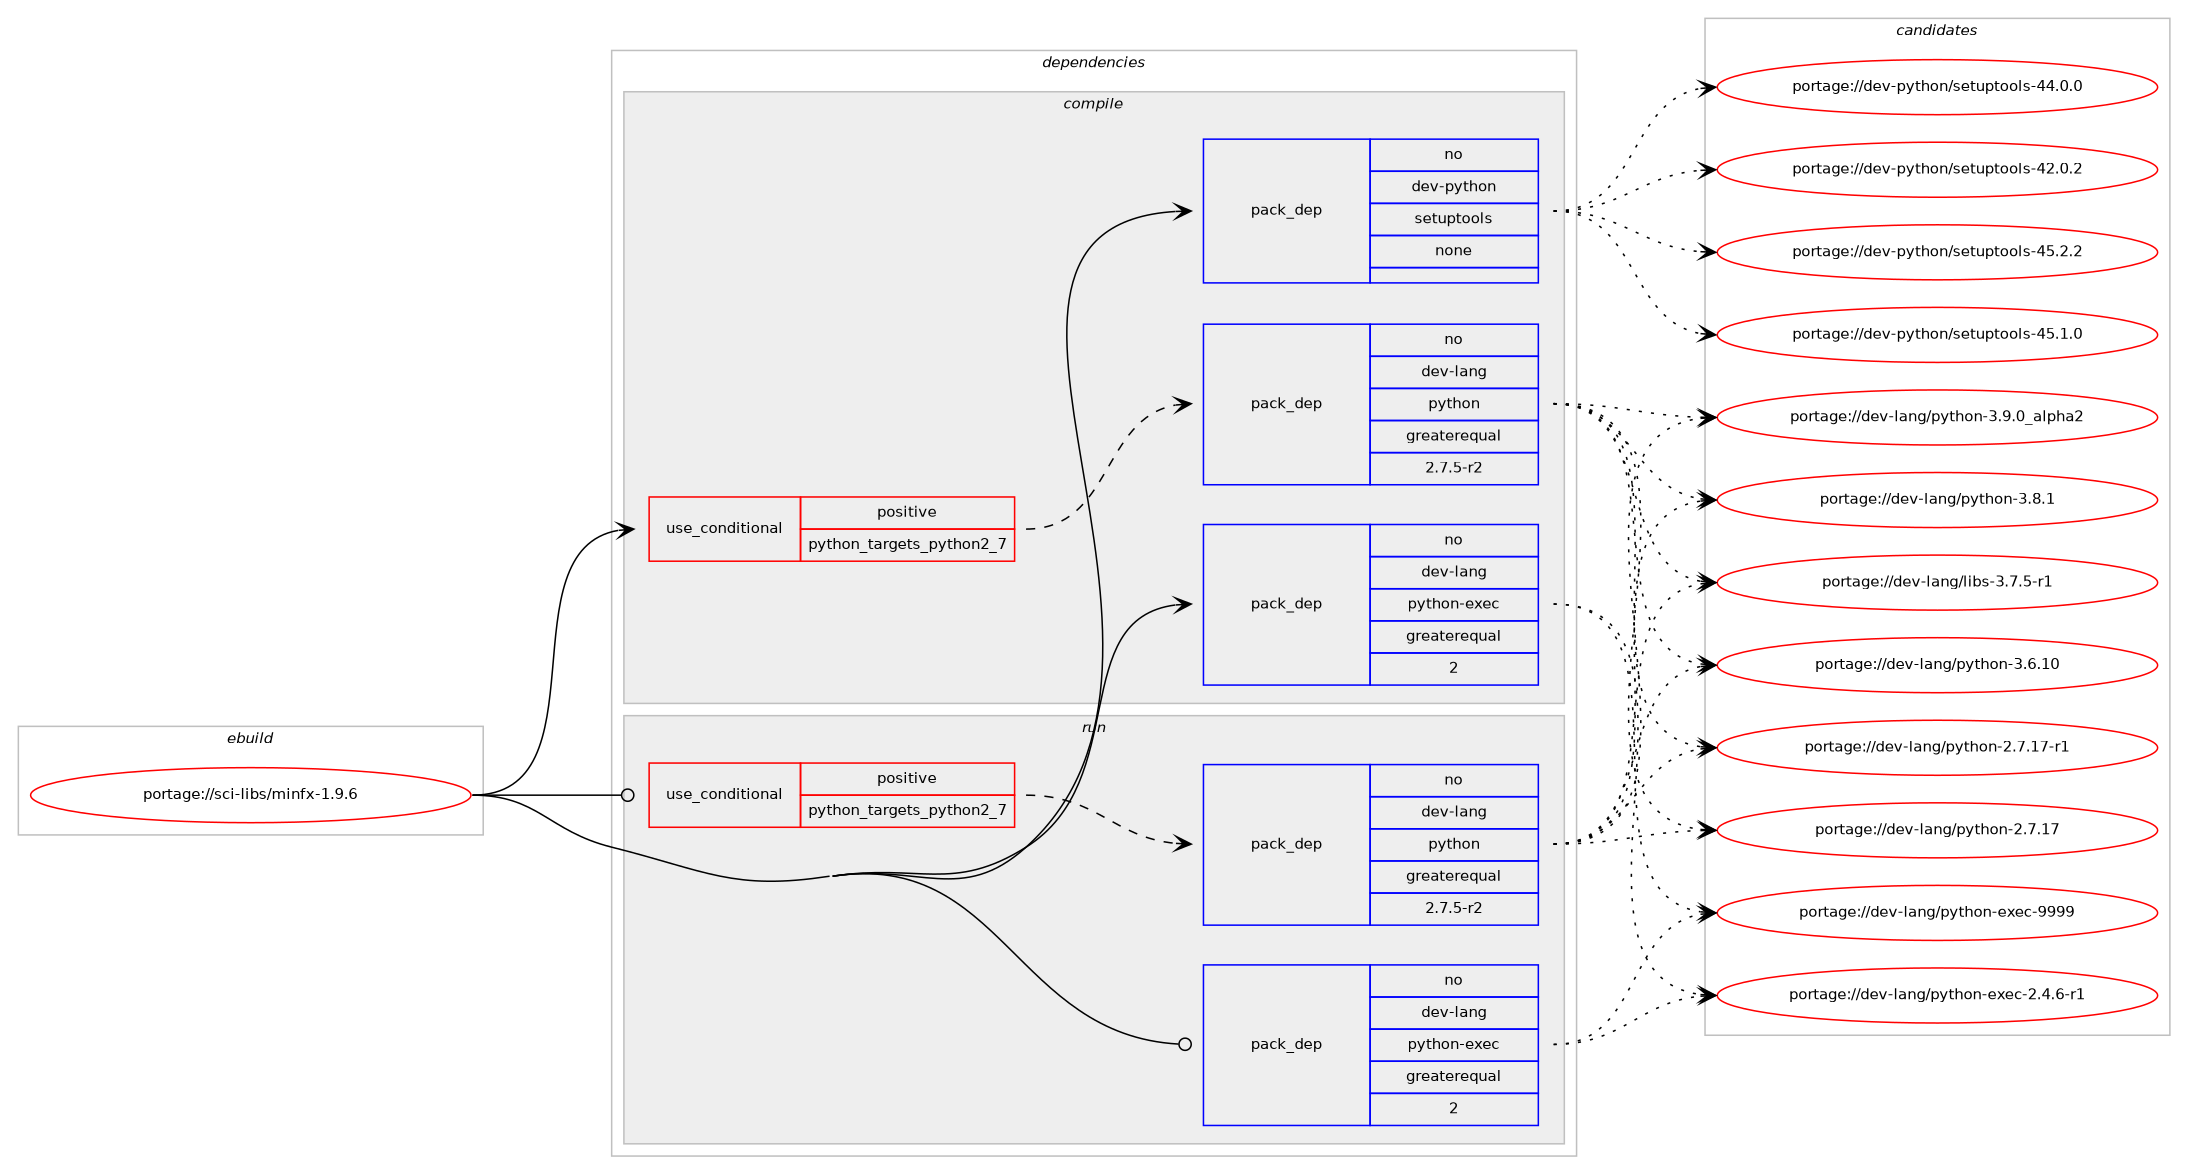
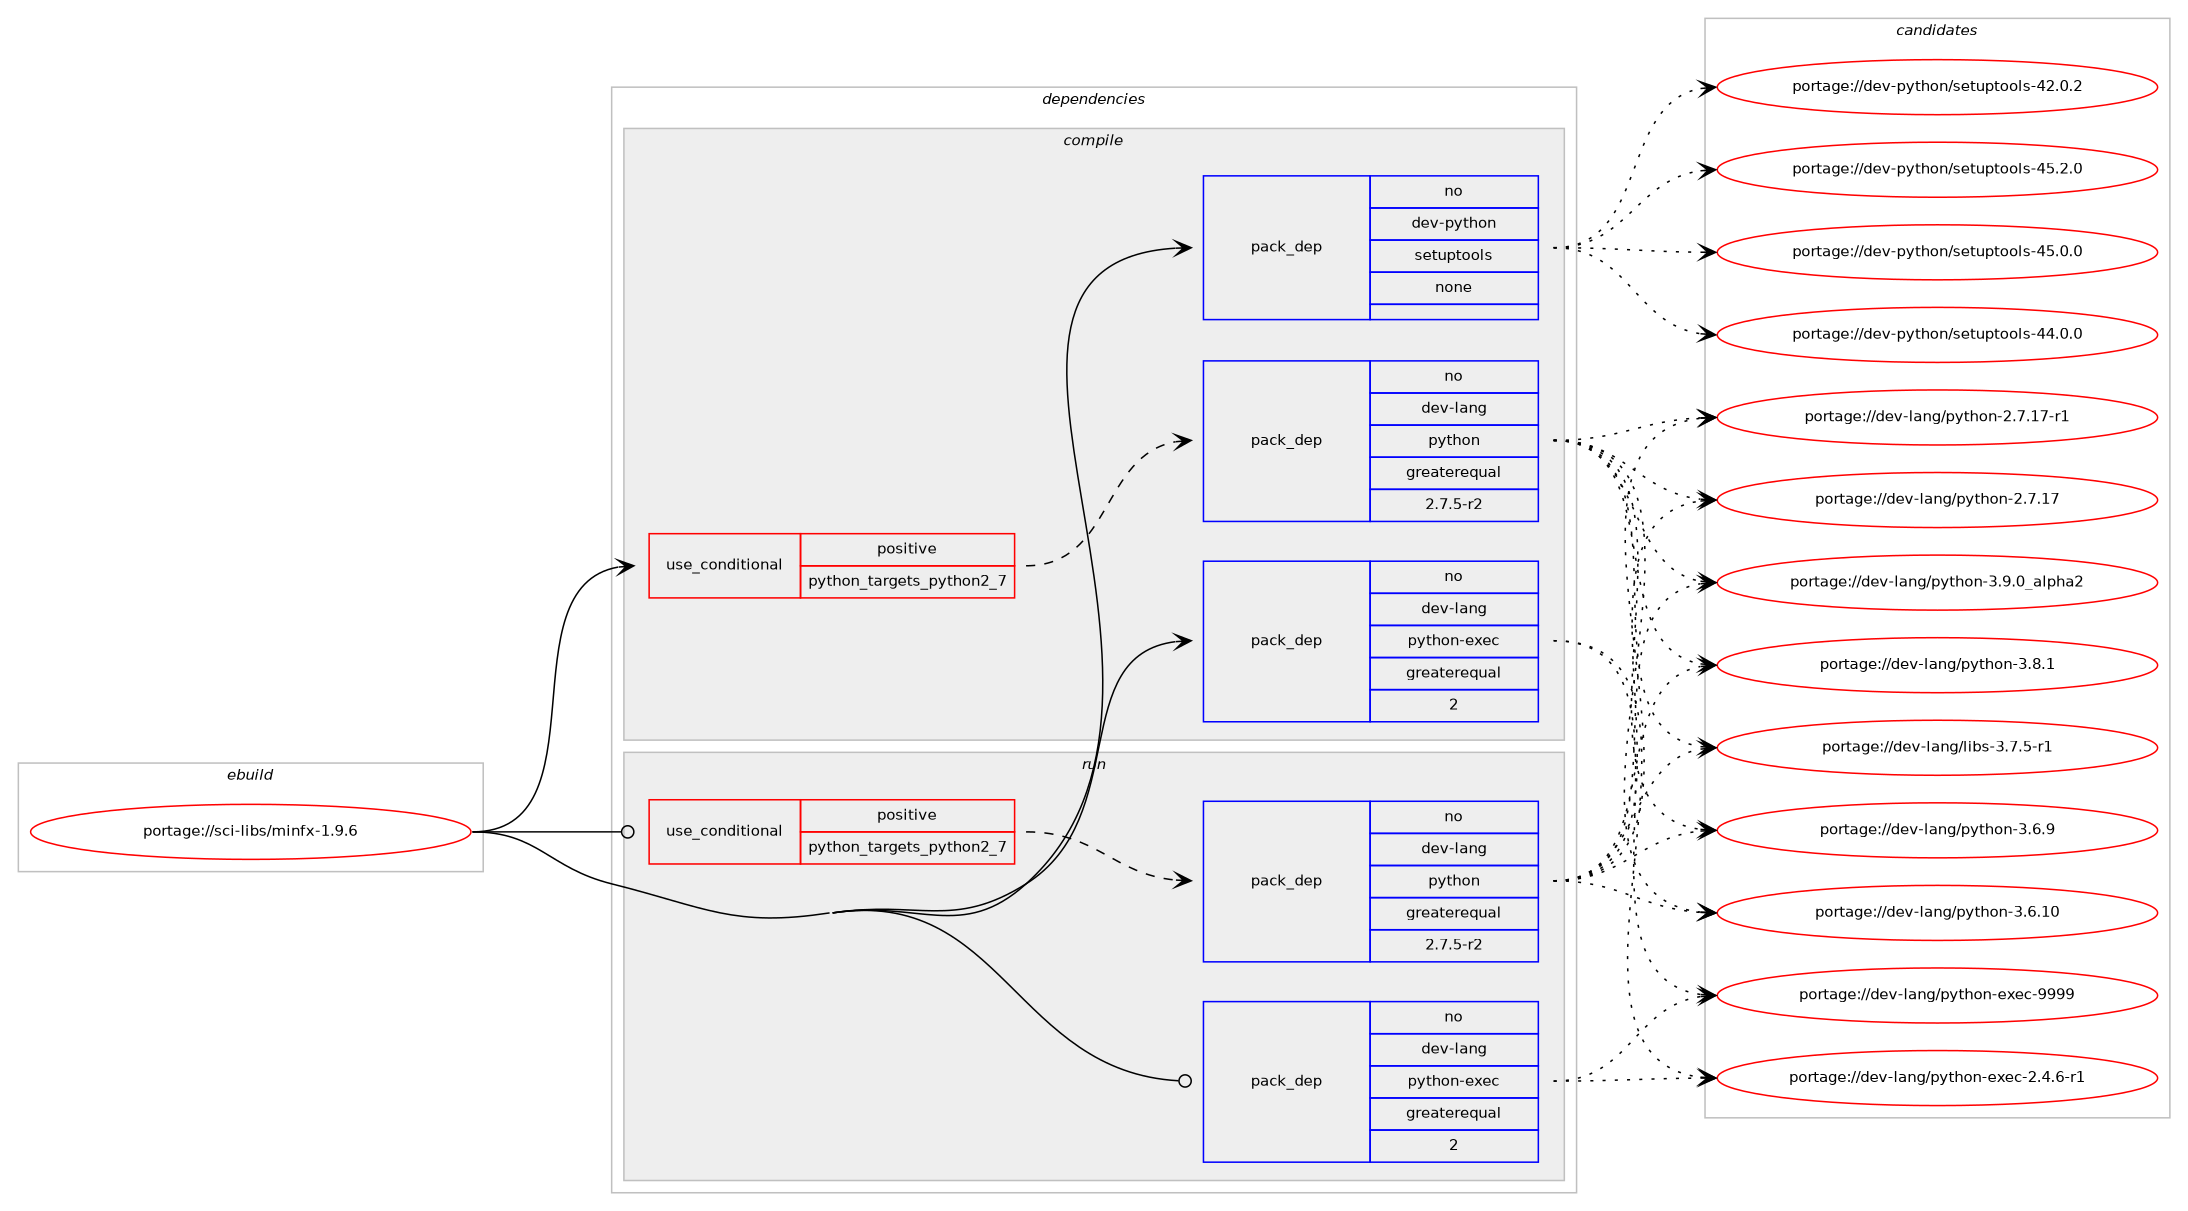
(1937, 252) -> (1937, 170)
(1937, 335) -> (1937, 252)
none -> (1937, 830)
